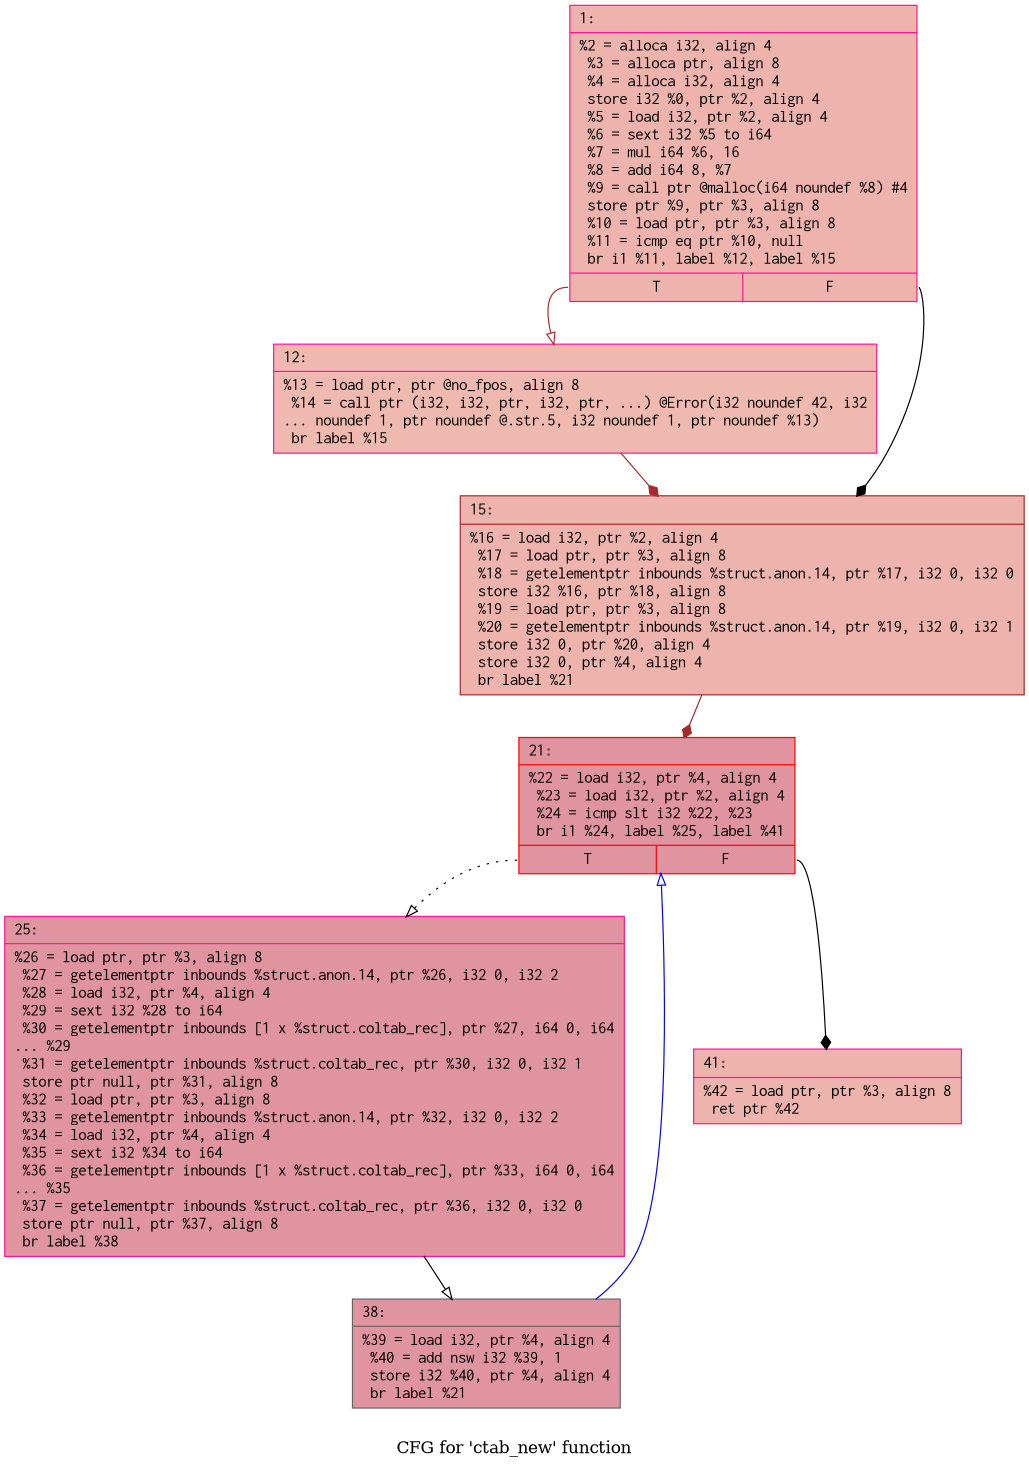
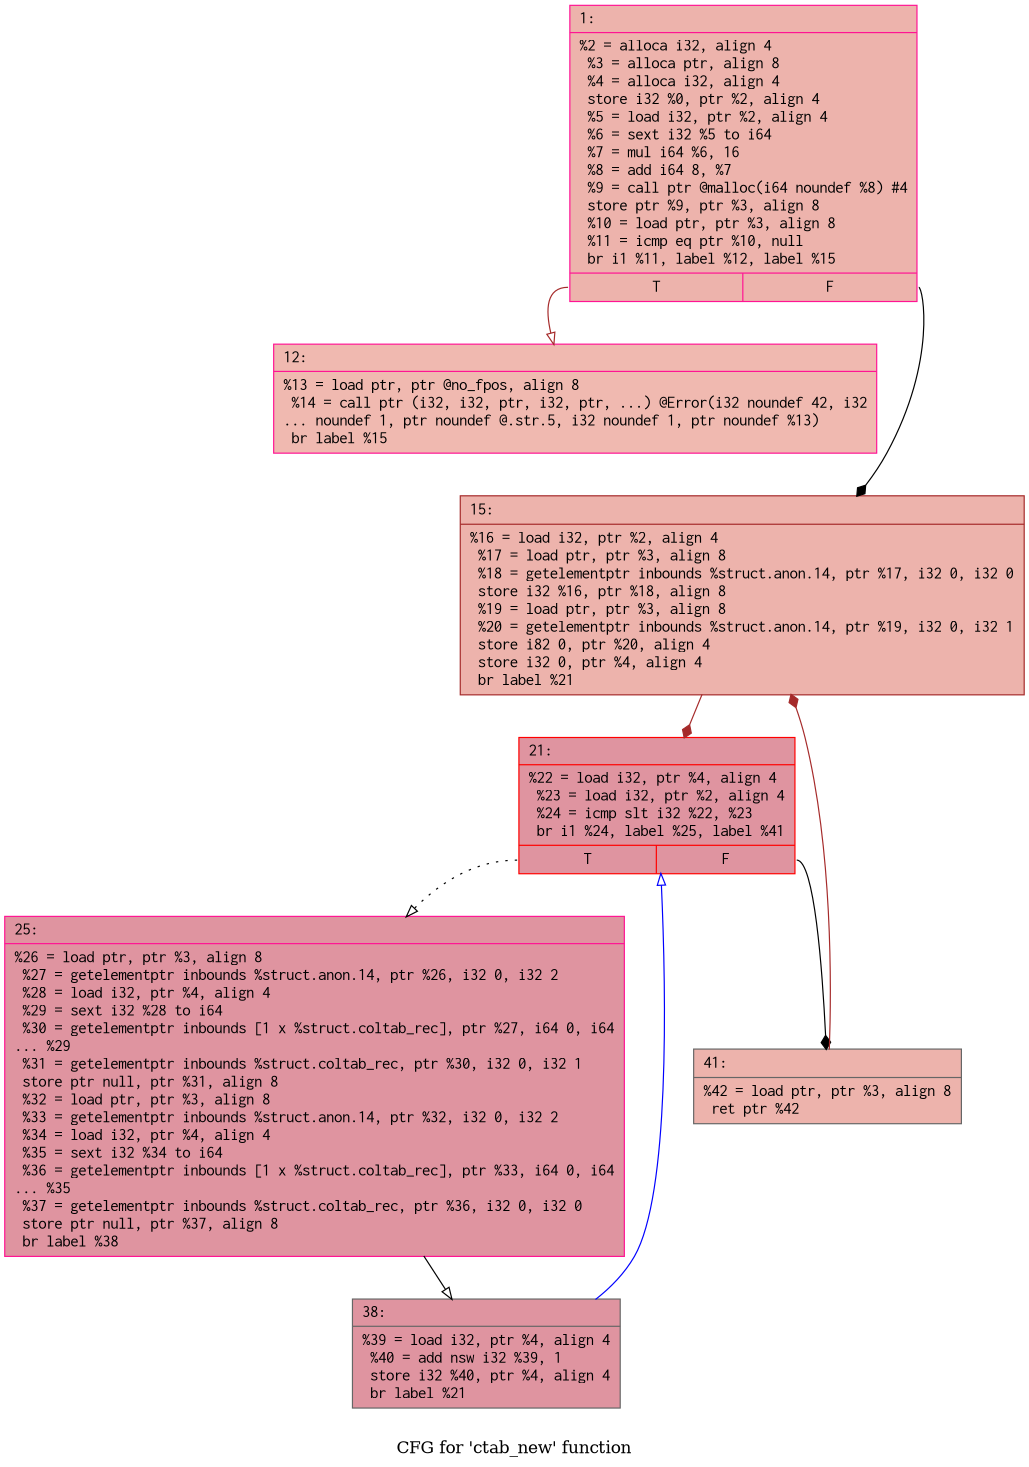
(635, 469) -> (826, 877)
(590, 644) -> (590, 644)
(828, 1086) -> (828, 1086)
